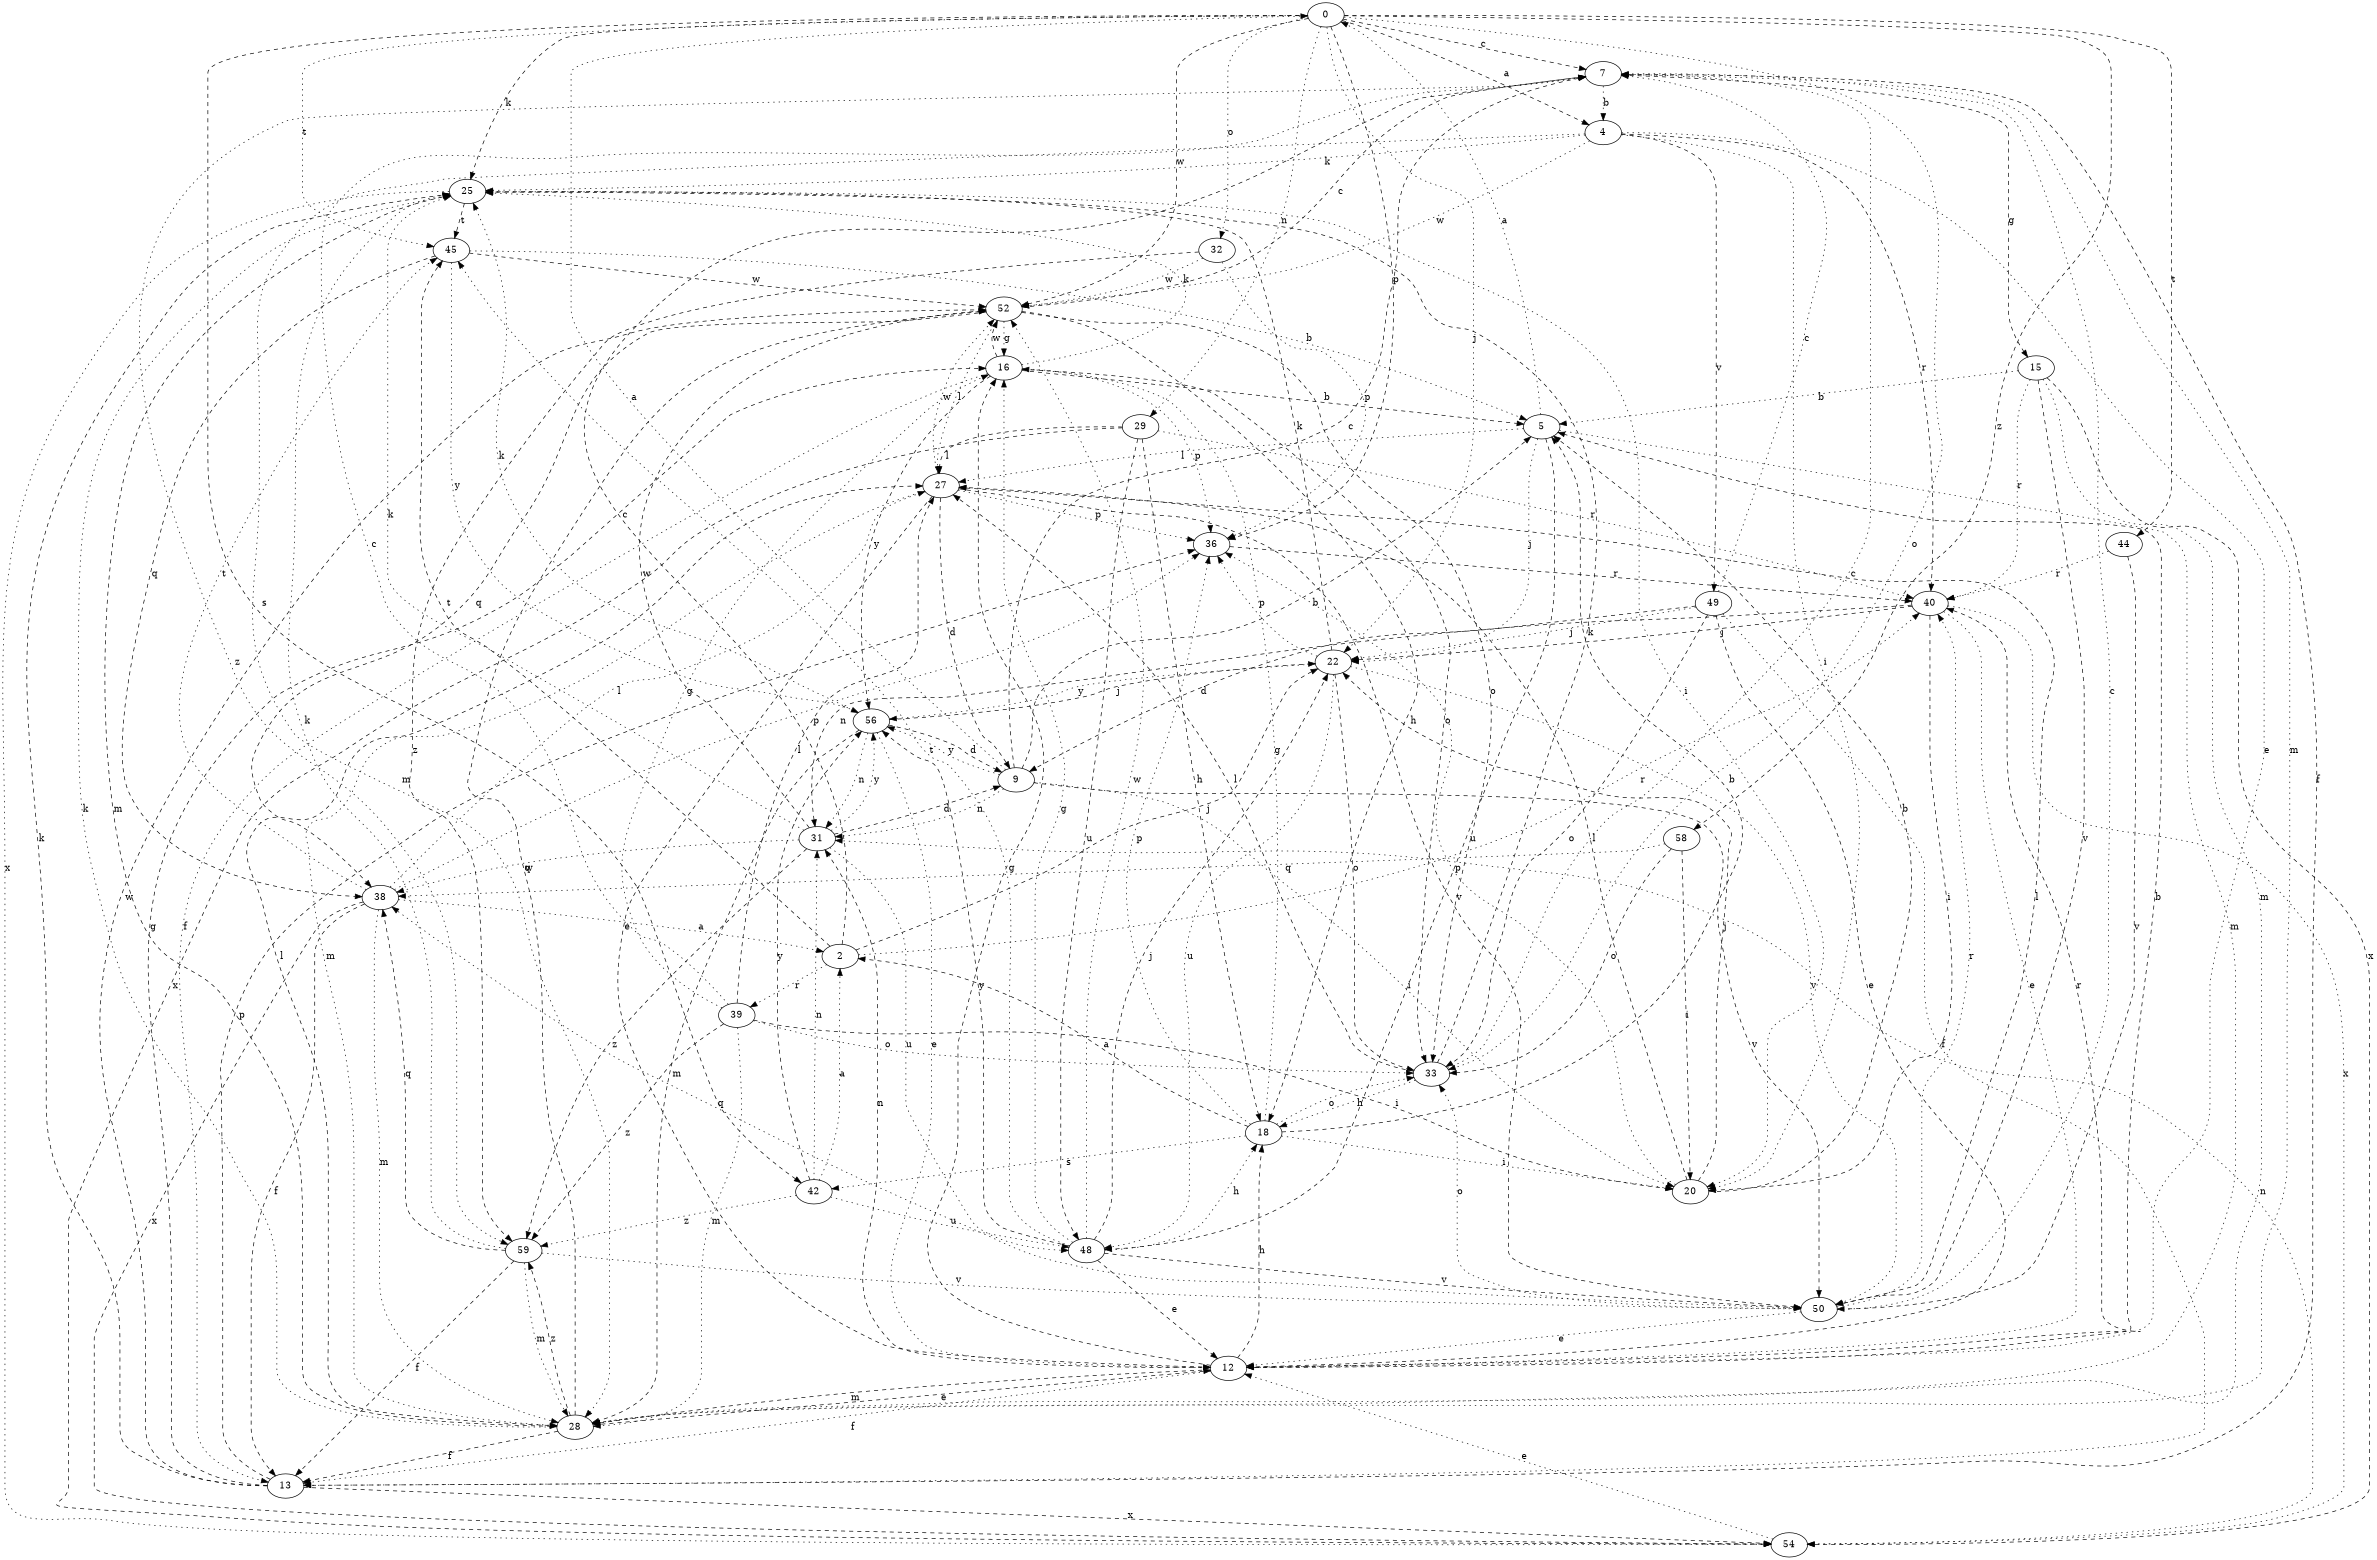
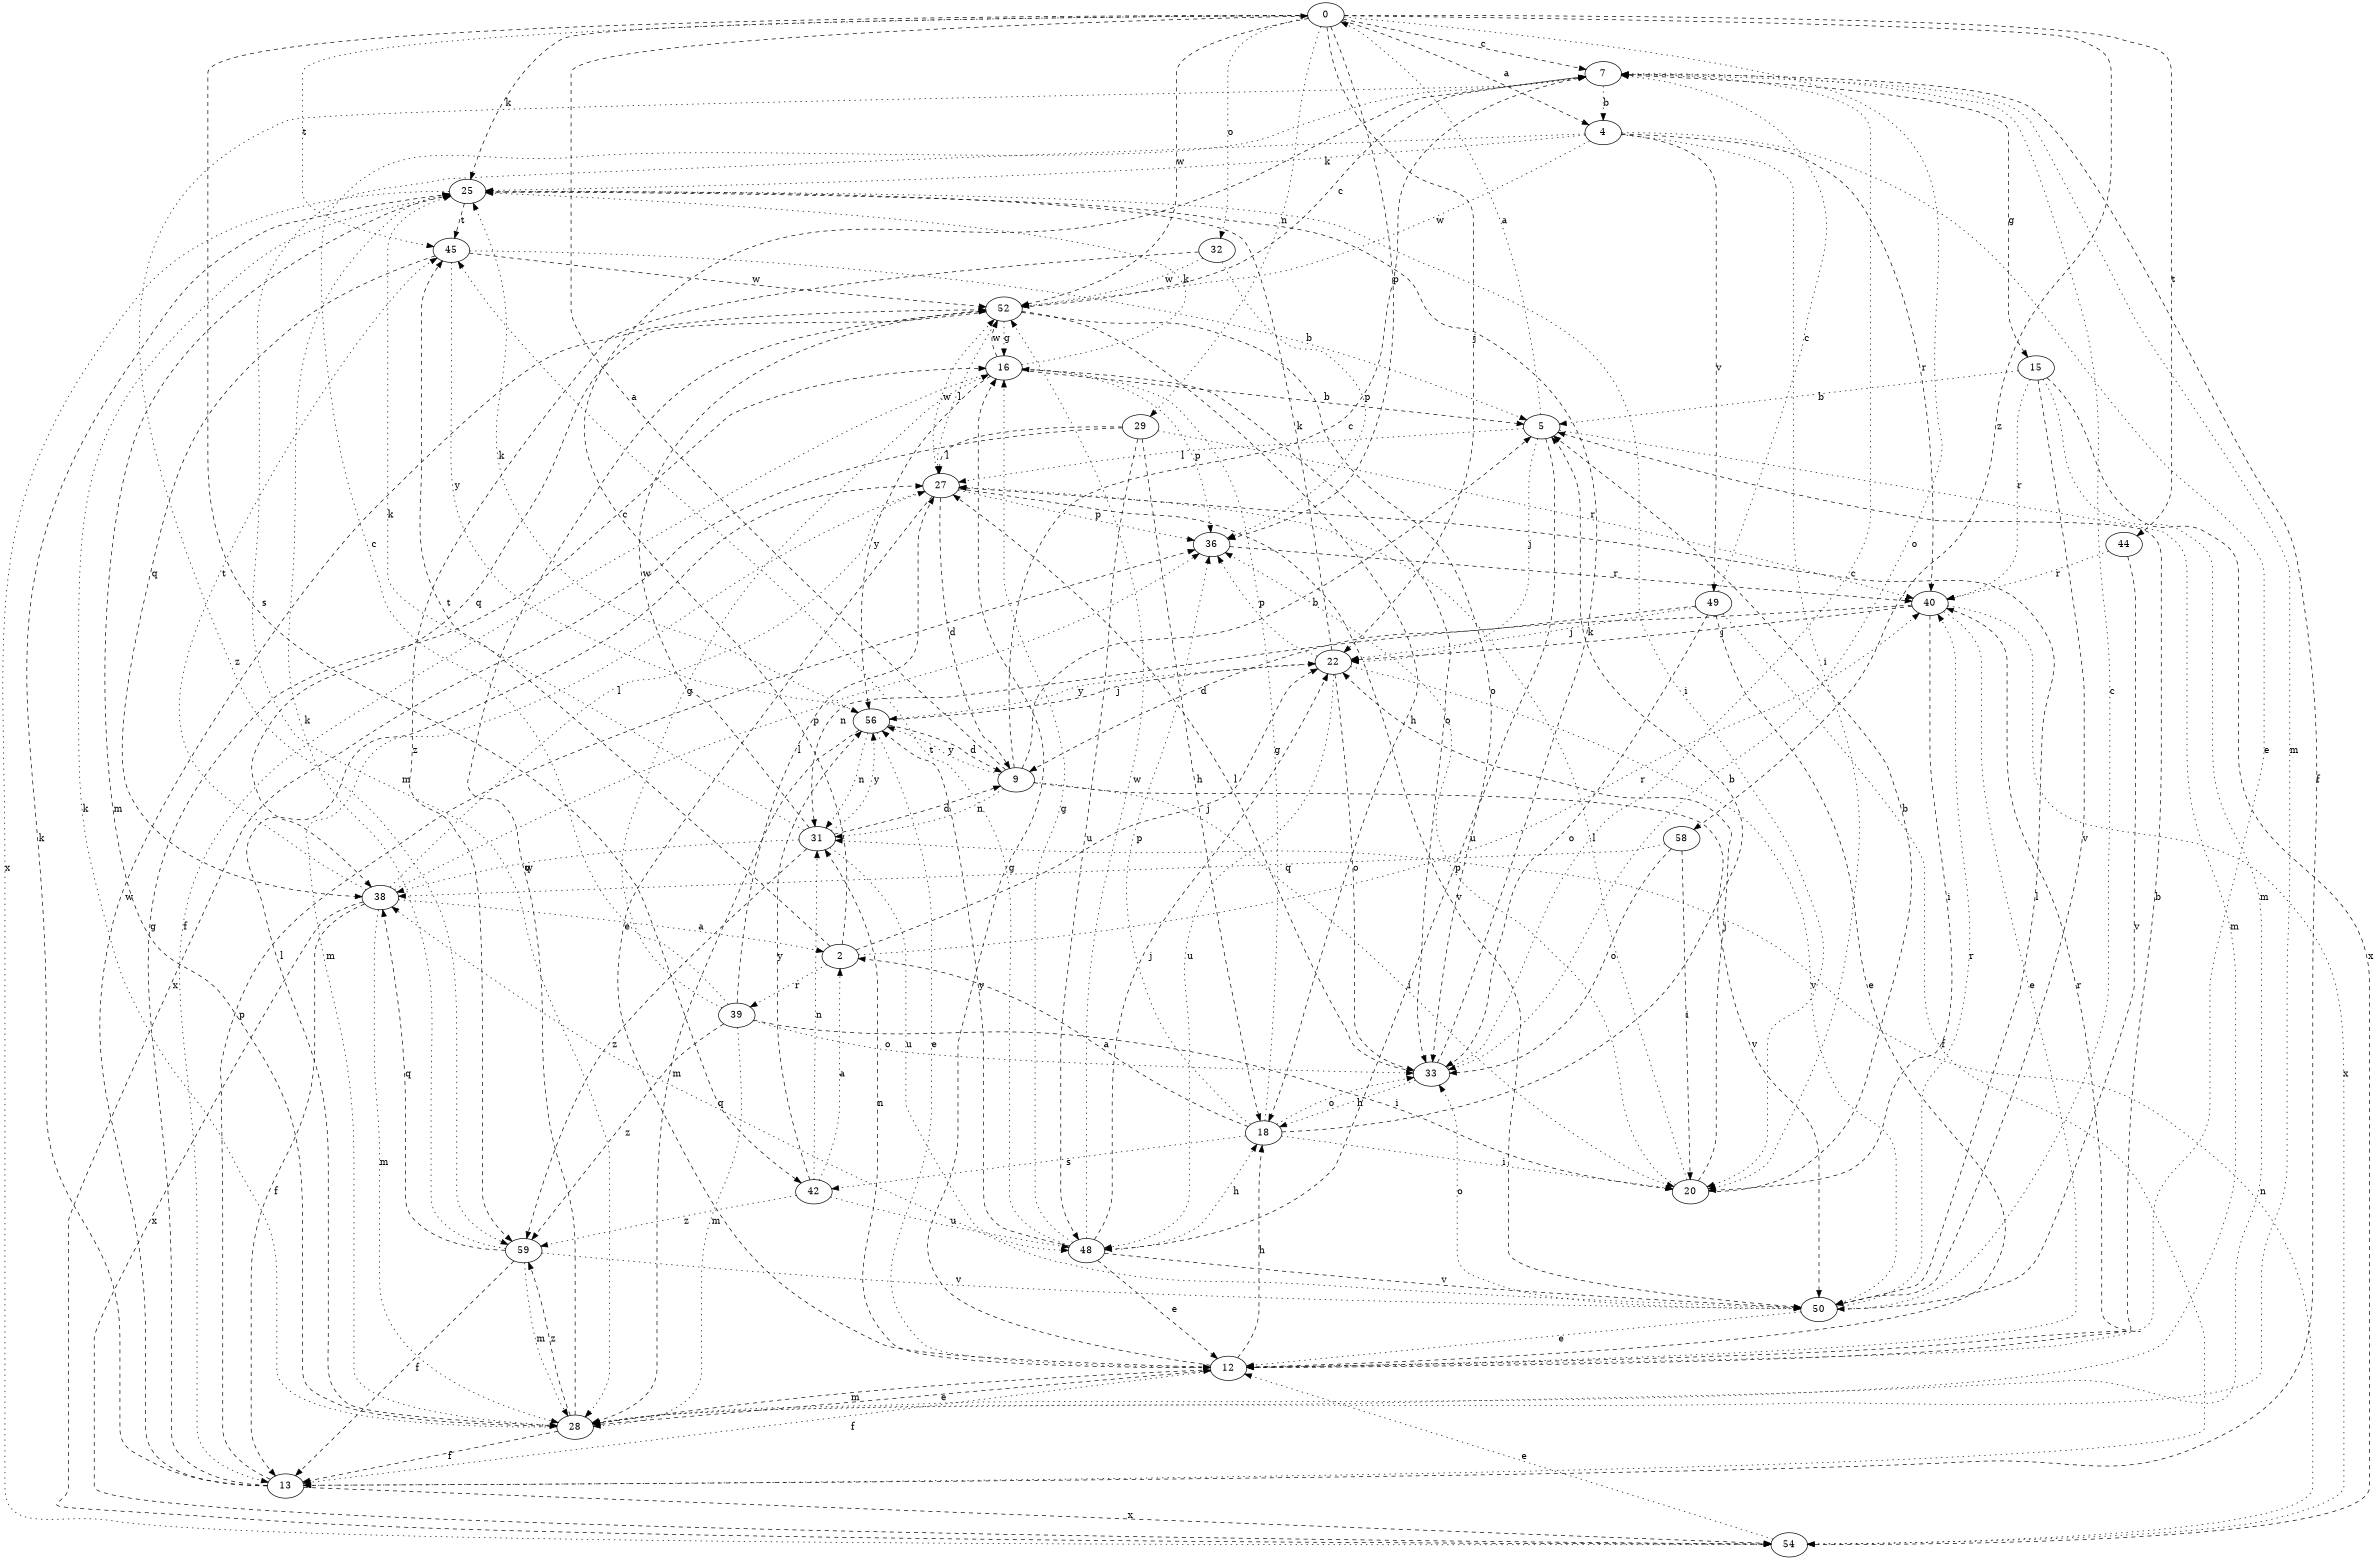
(571, 142) -> (571, 142)
(1473, 325) -> (1473, 325)
(1512, 670) -> (1512, 670)
